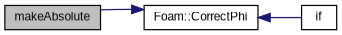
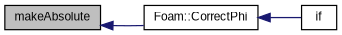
(116, 9) -> (128, 26)
